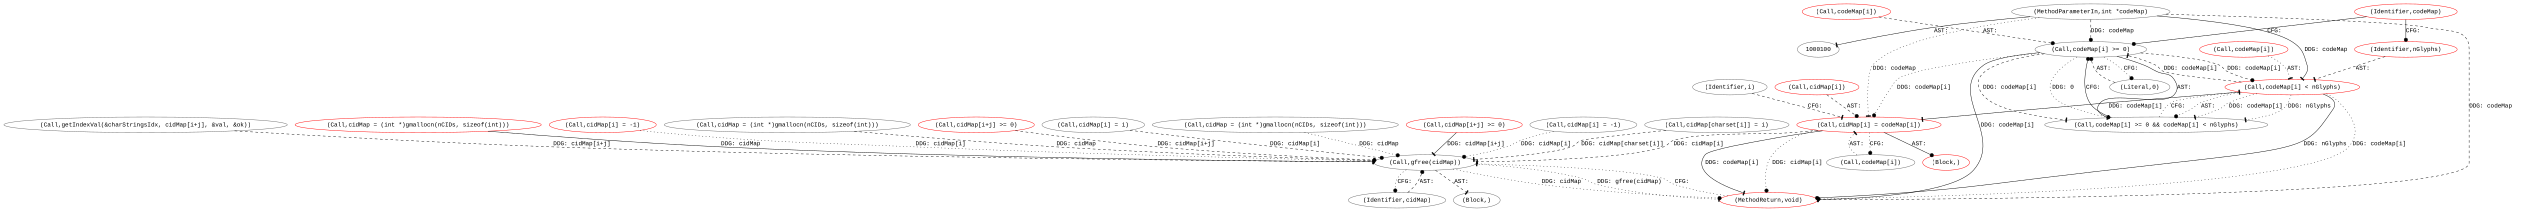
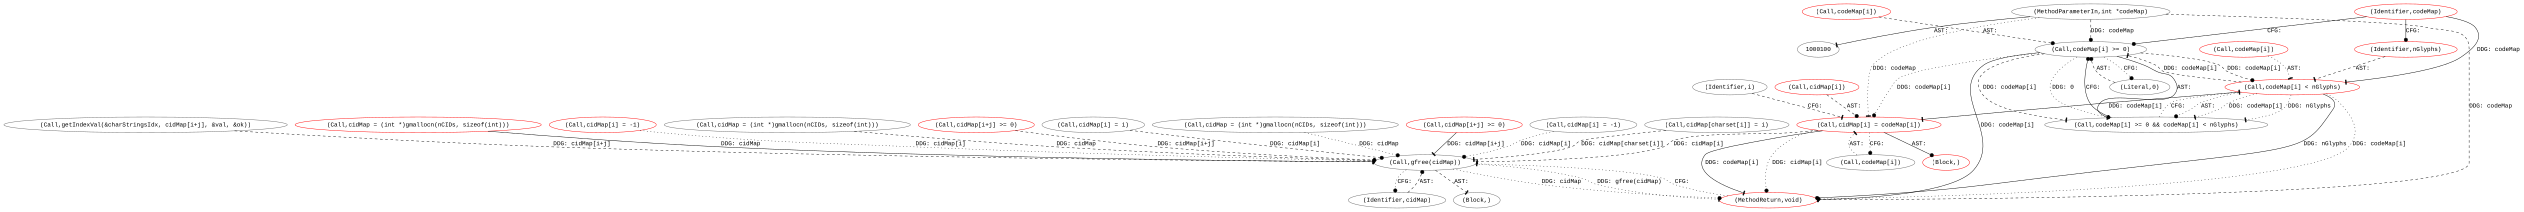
(2247, 27) -> (2439, 66)
